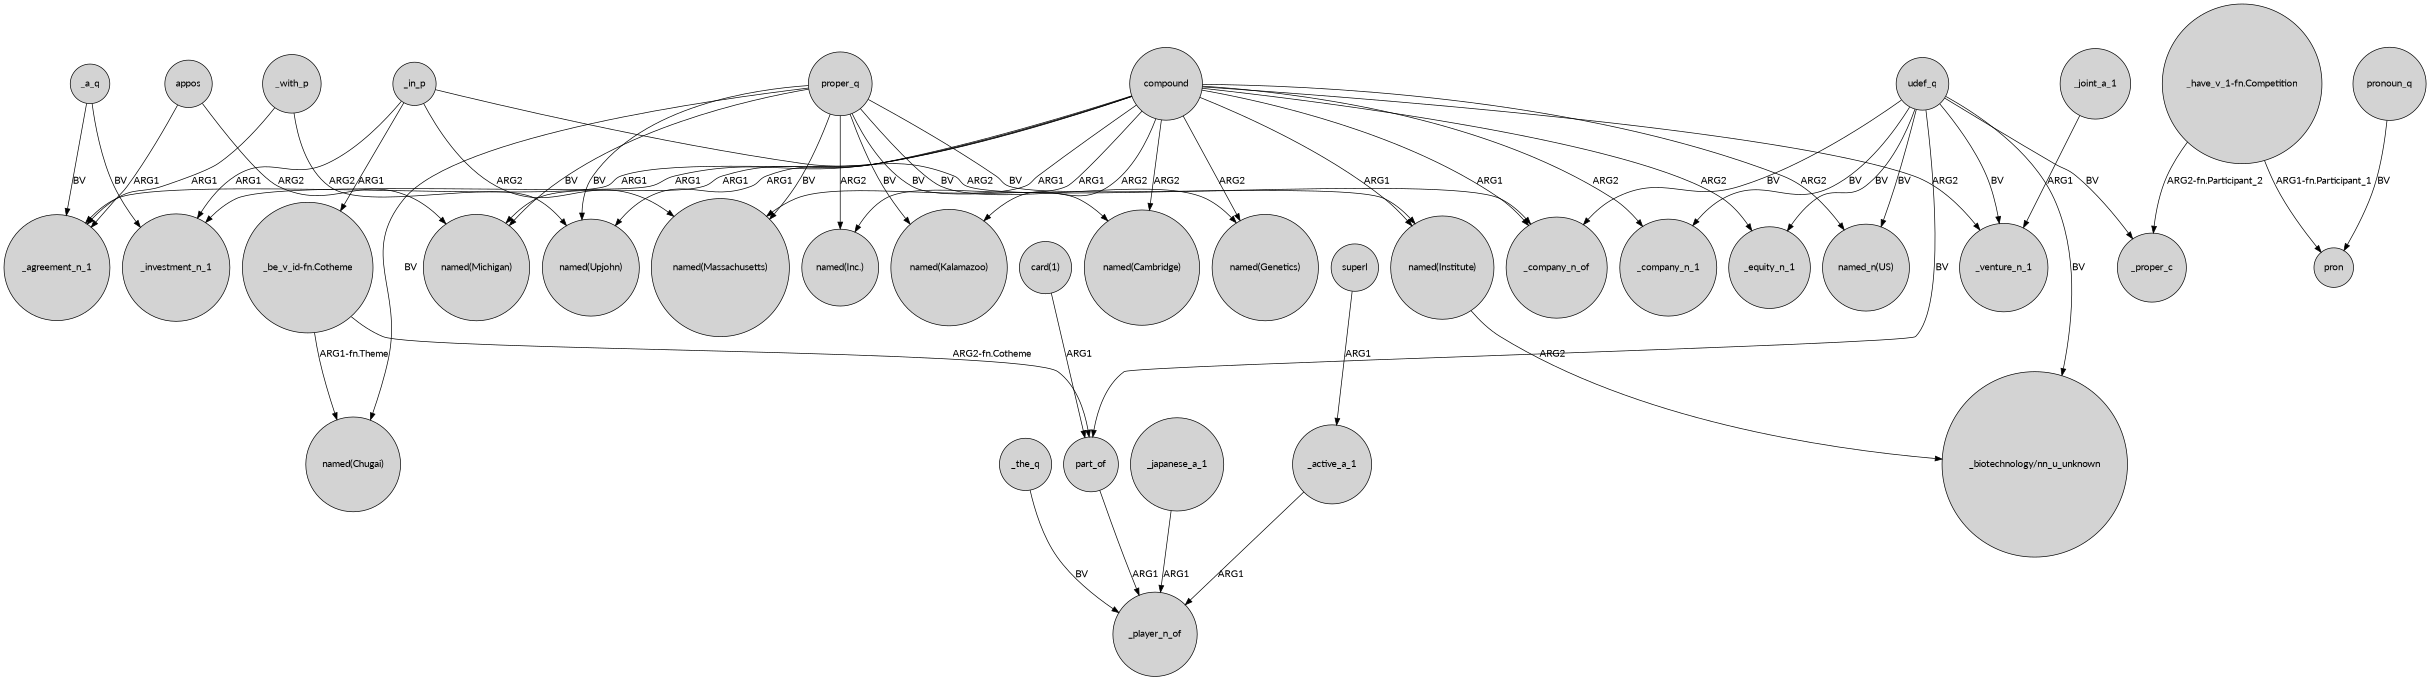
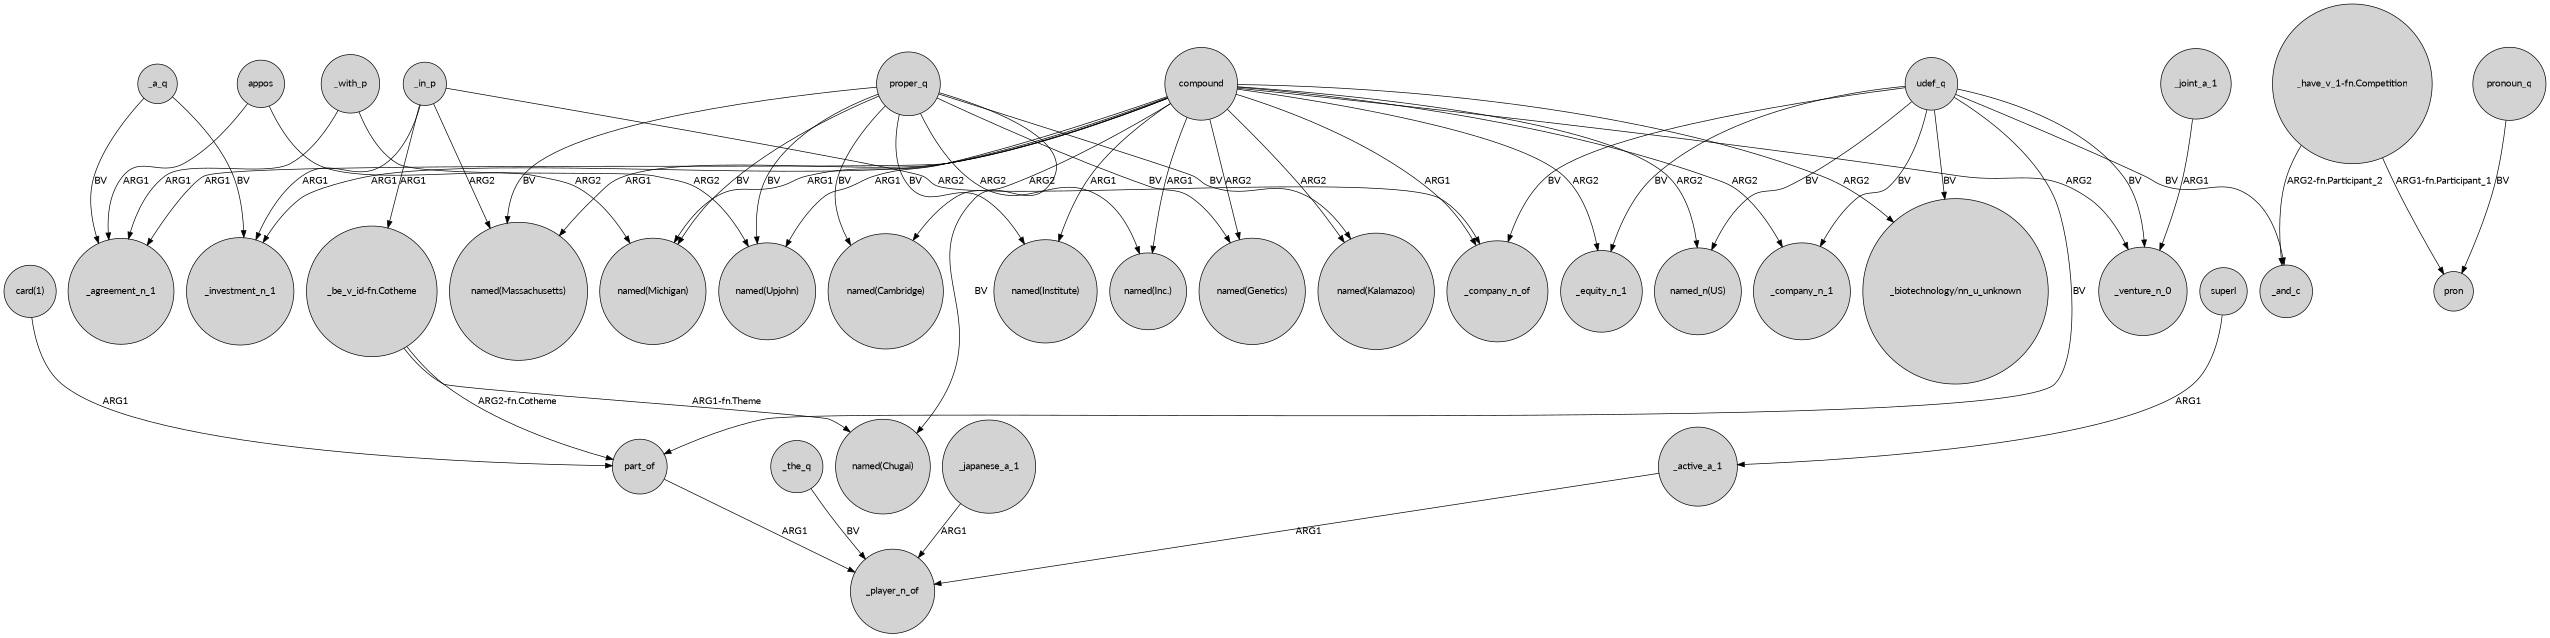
(2004, 268) -> (2143, 291)
(2152, 268) -> (2286, 291)
(1692, 416) -> (1572, 113)
